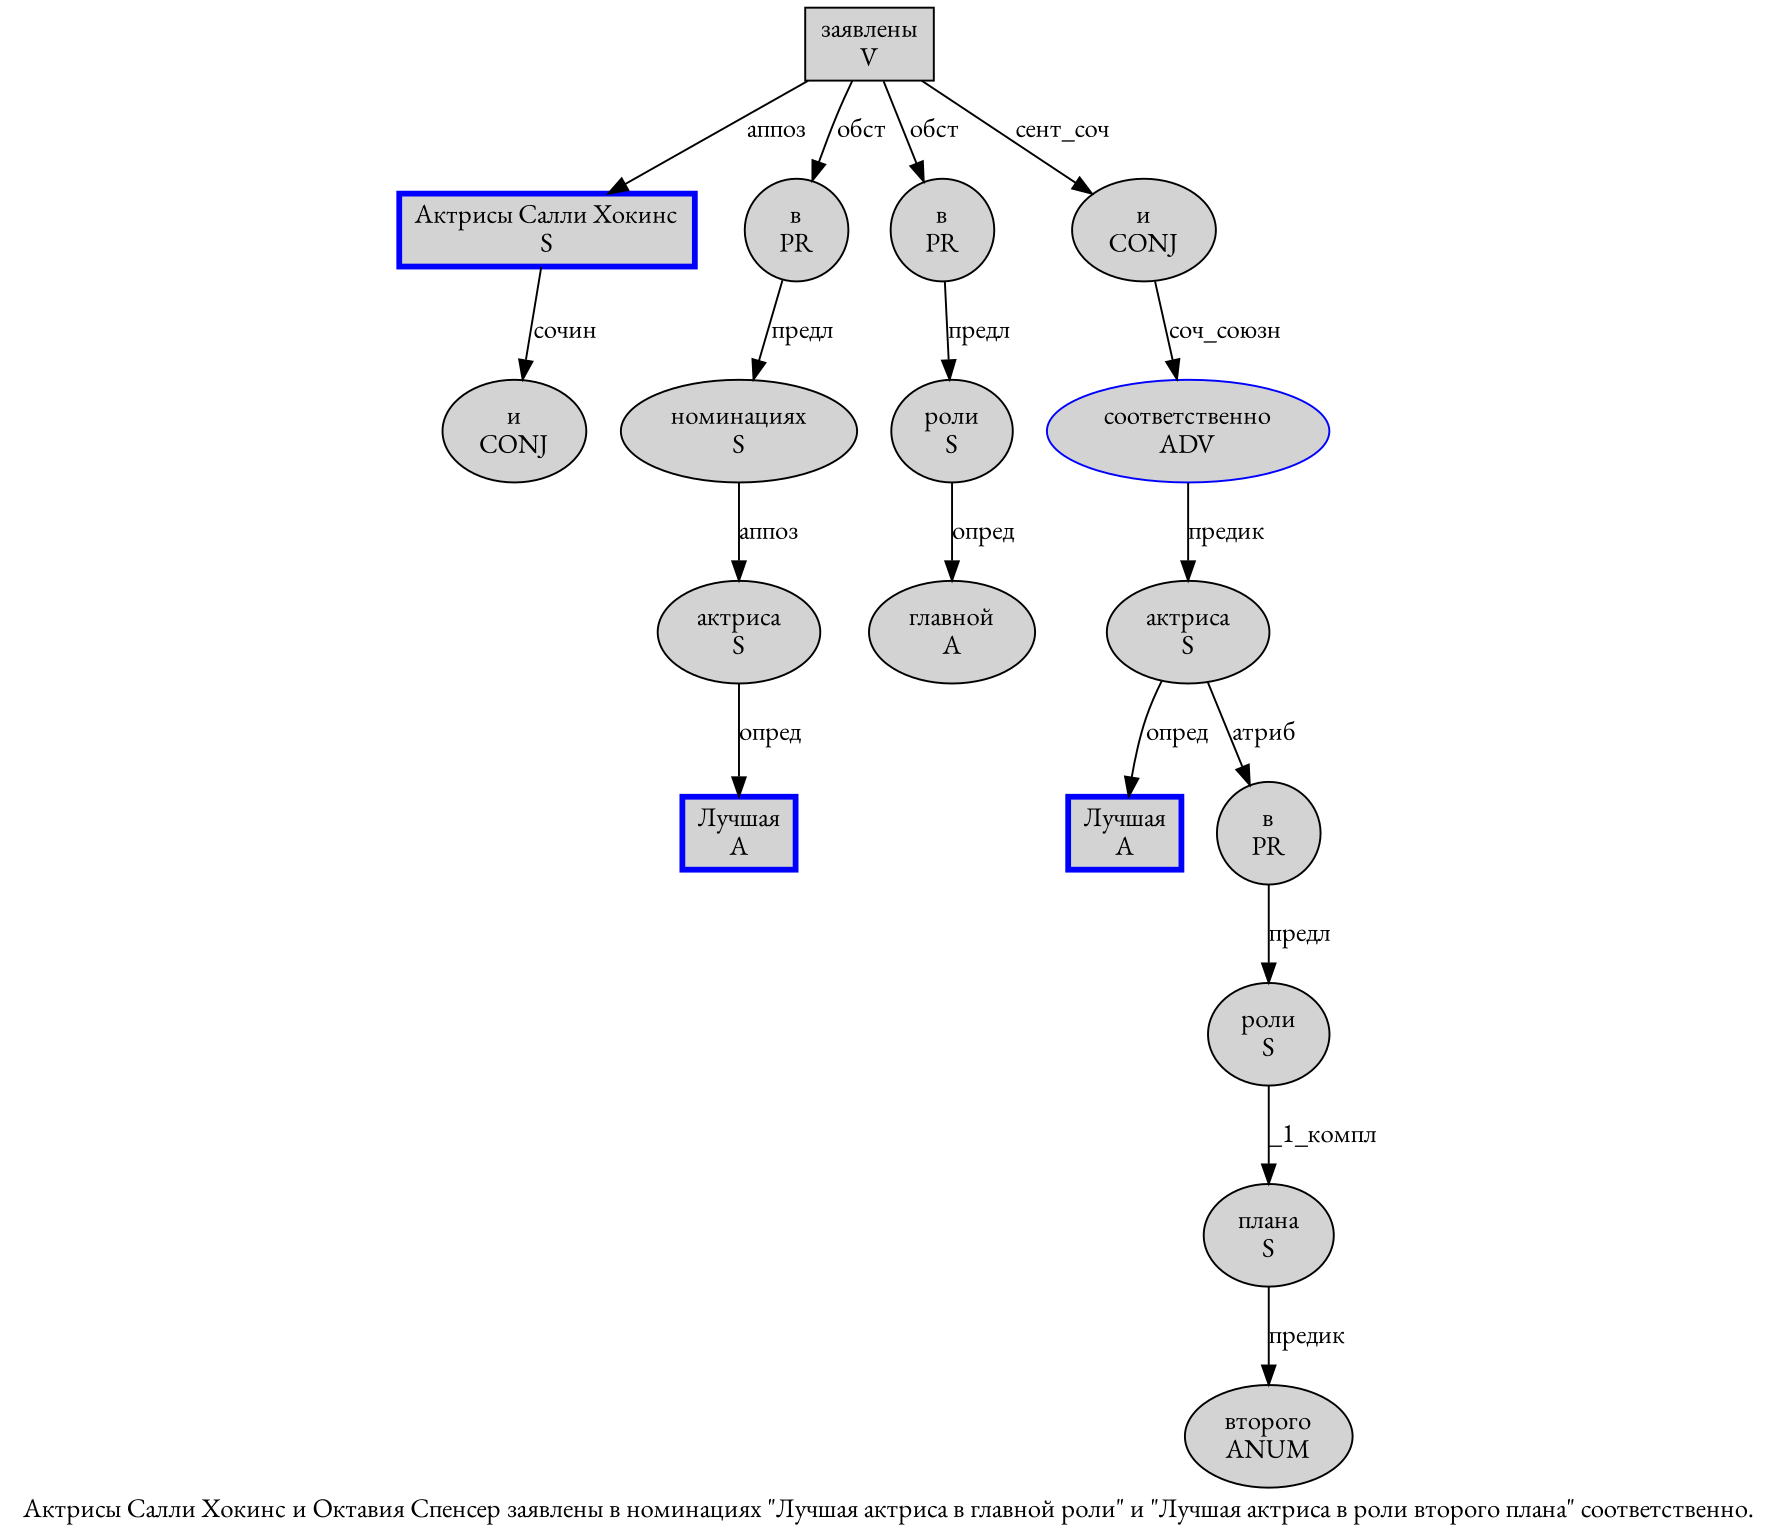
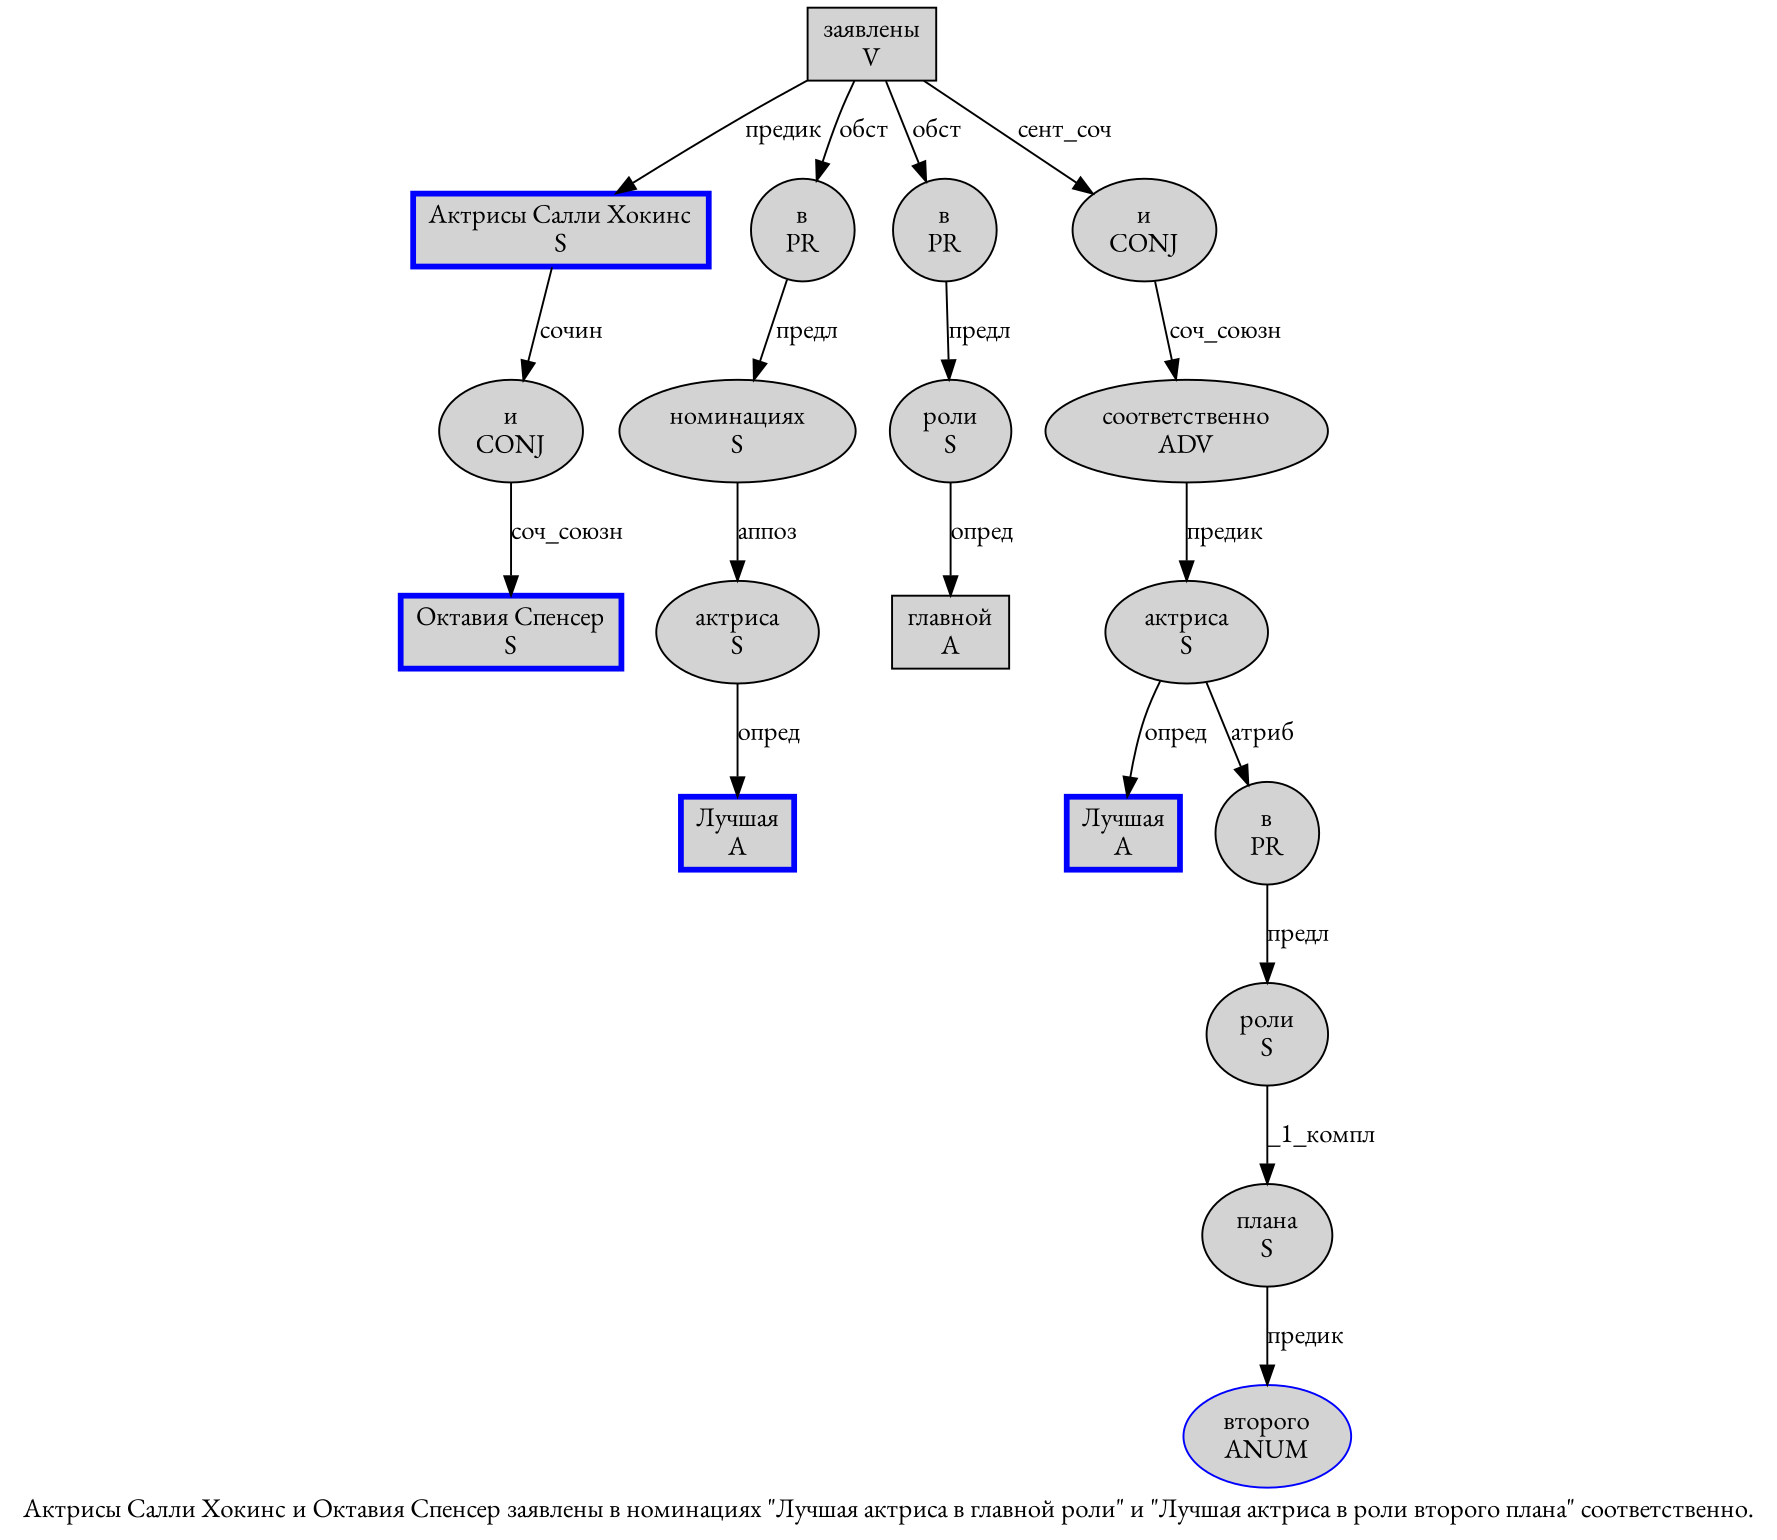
(776, 130) -> (784, 130)
(1188, 431) -> (1187, 431)
none -> (511, 632)
(952, 632) -> (951, 632)
(1269, 1436) -> (1267, 1436)
